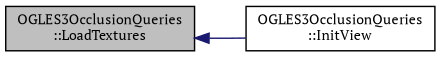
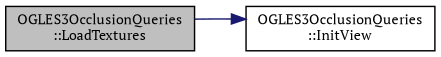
(228, 38) -> (213, 19)
